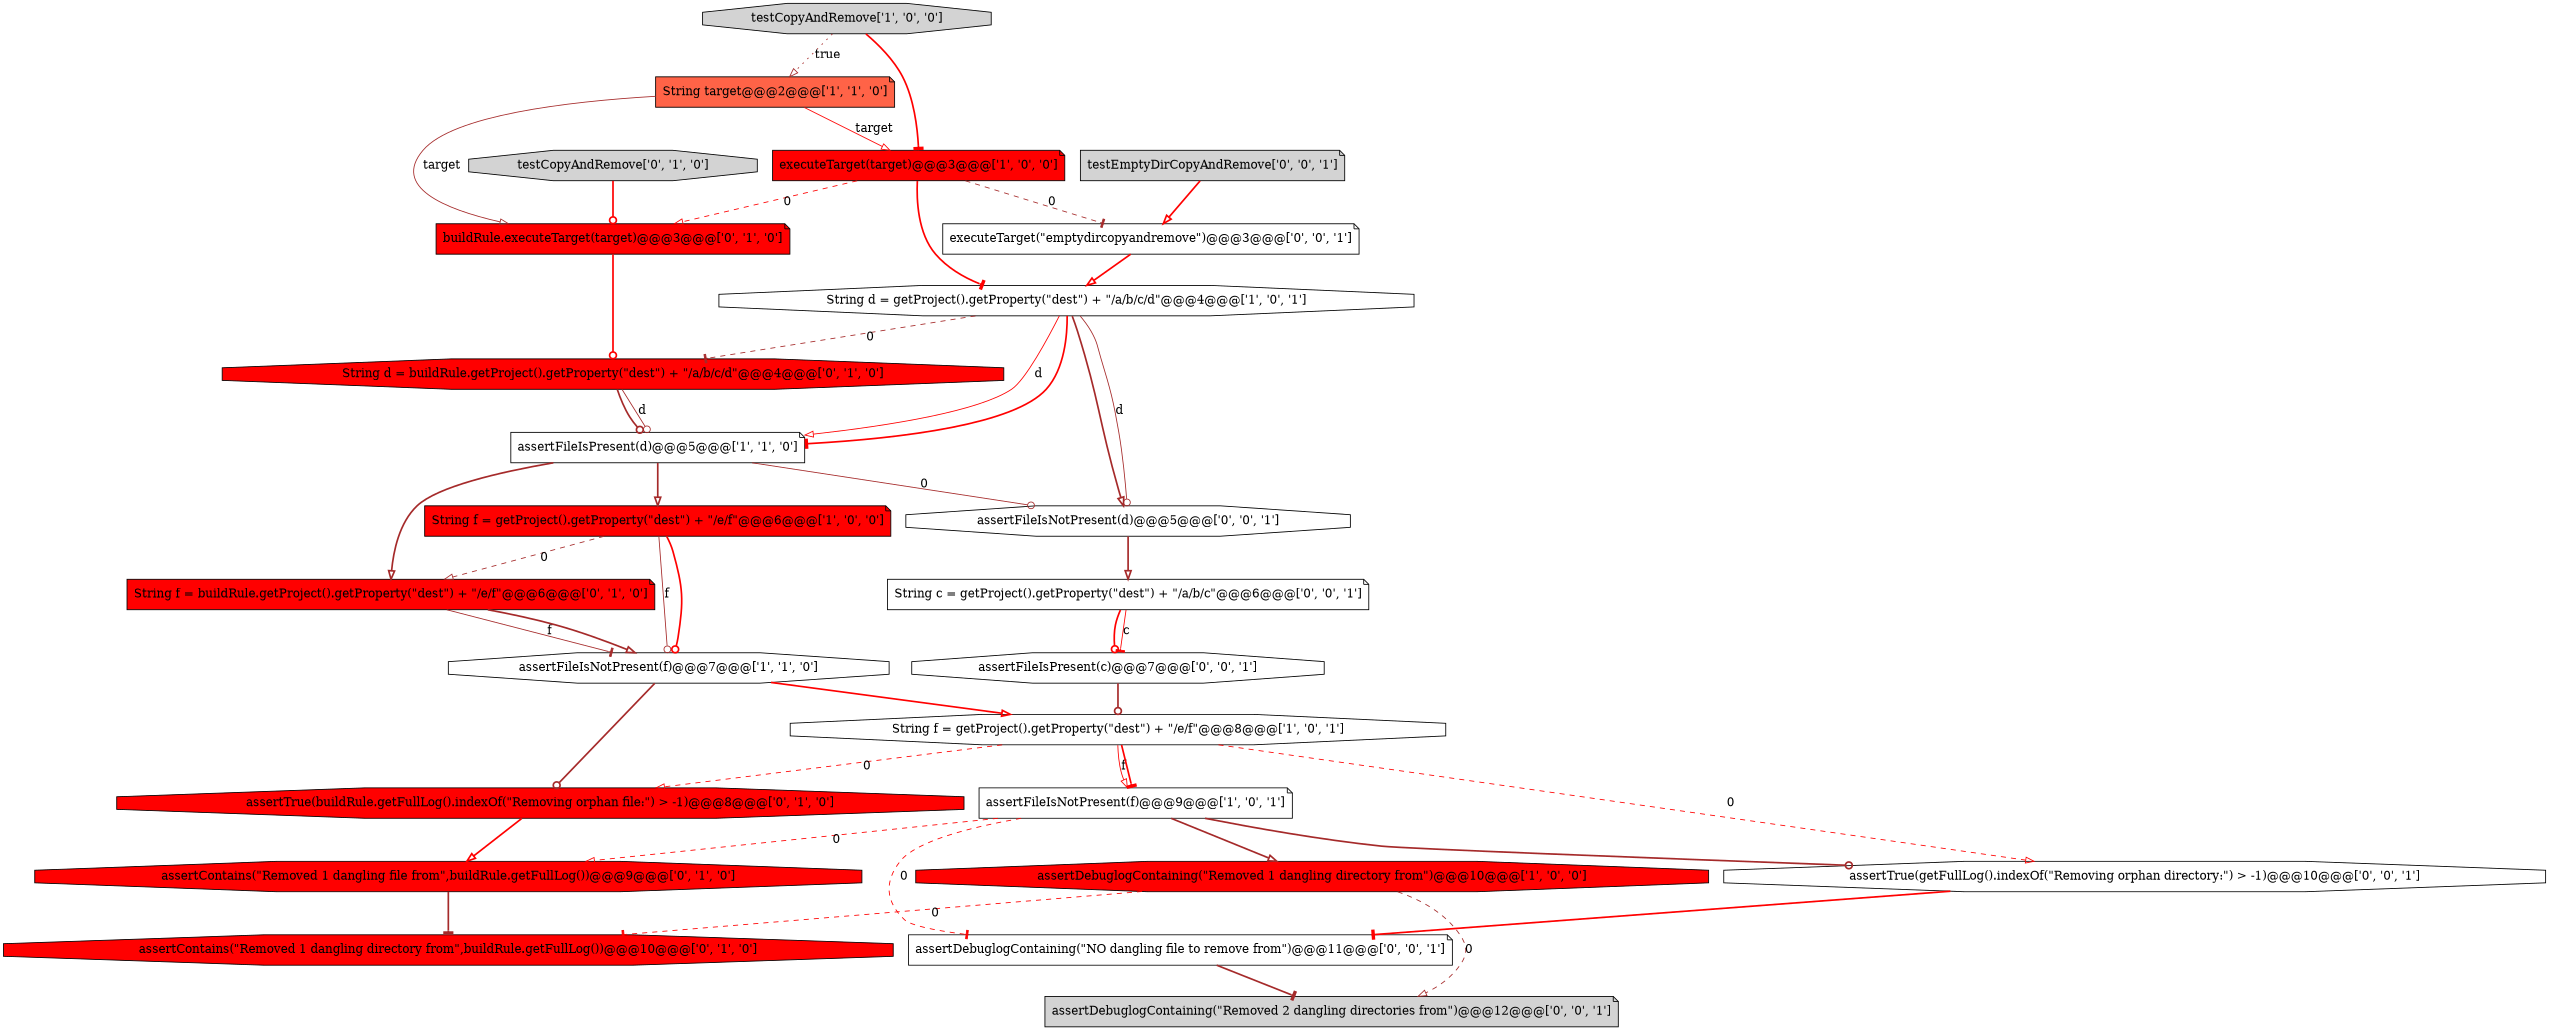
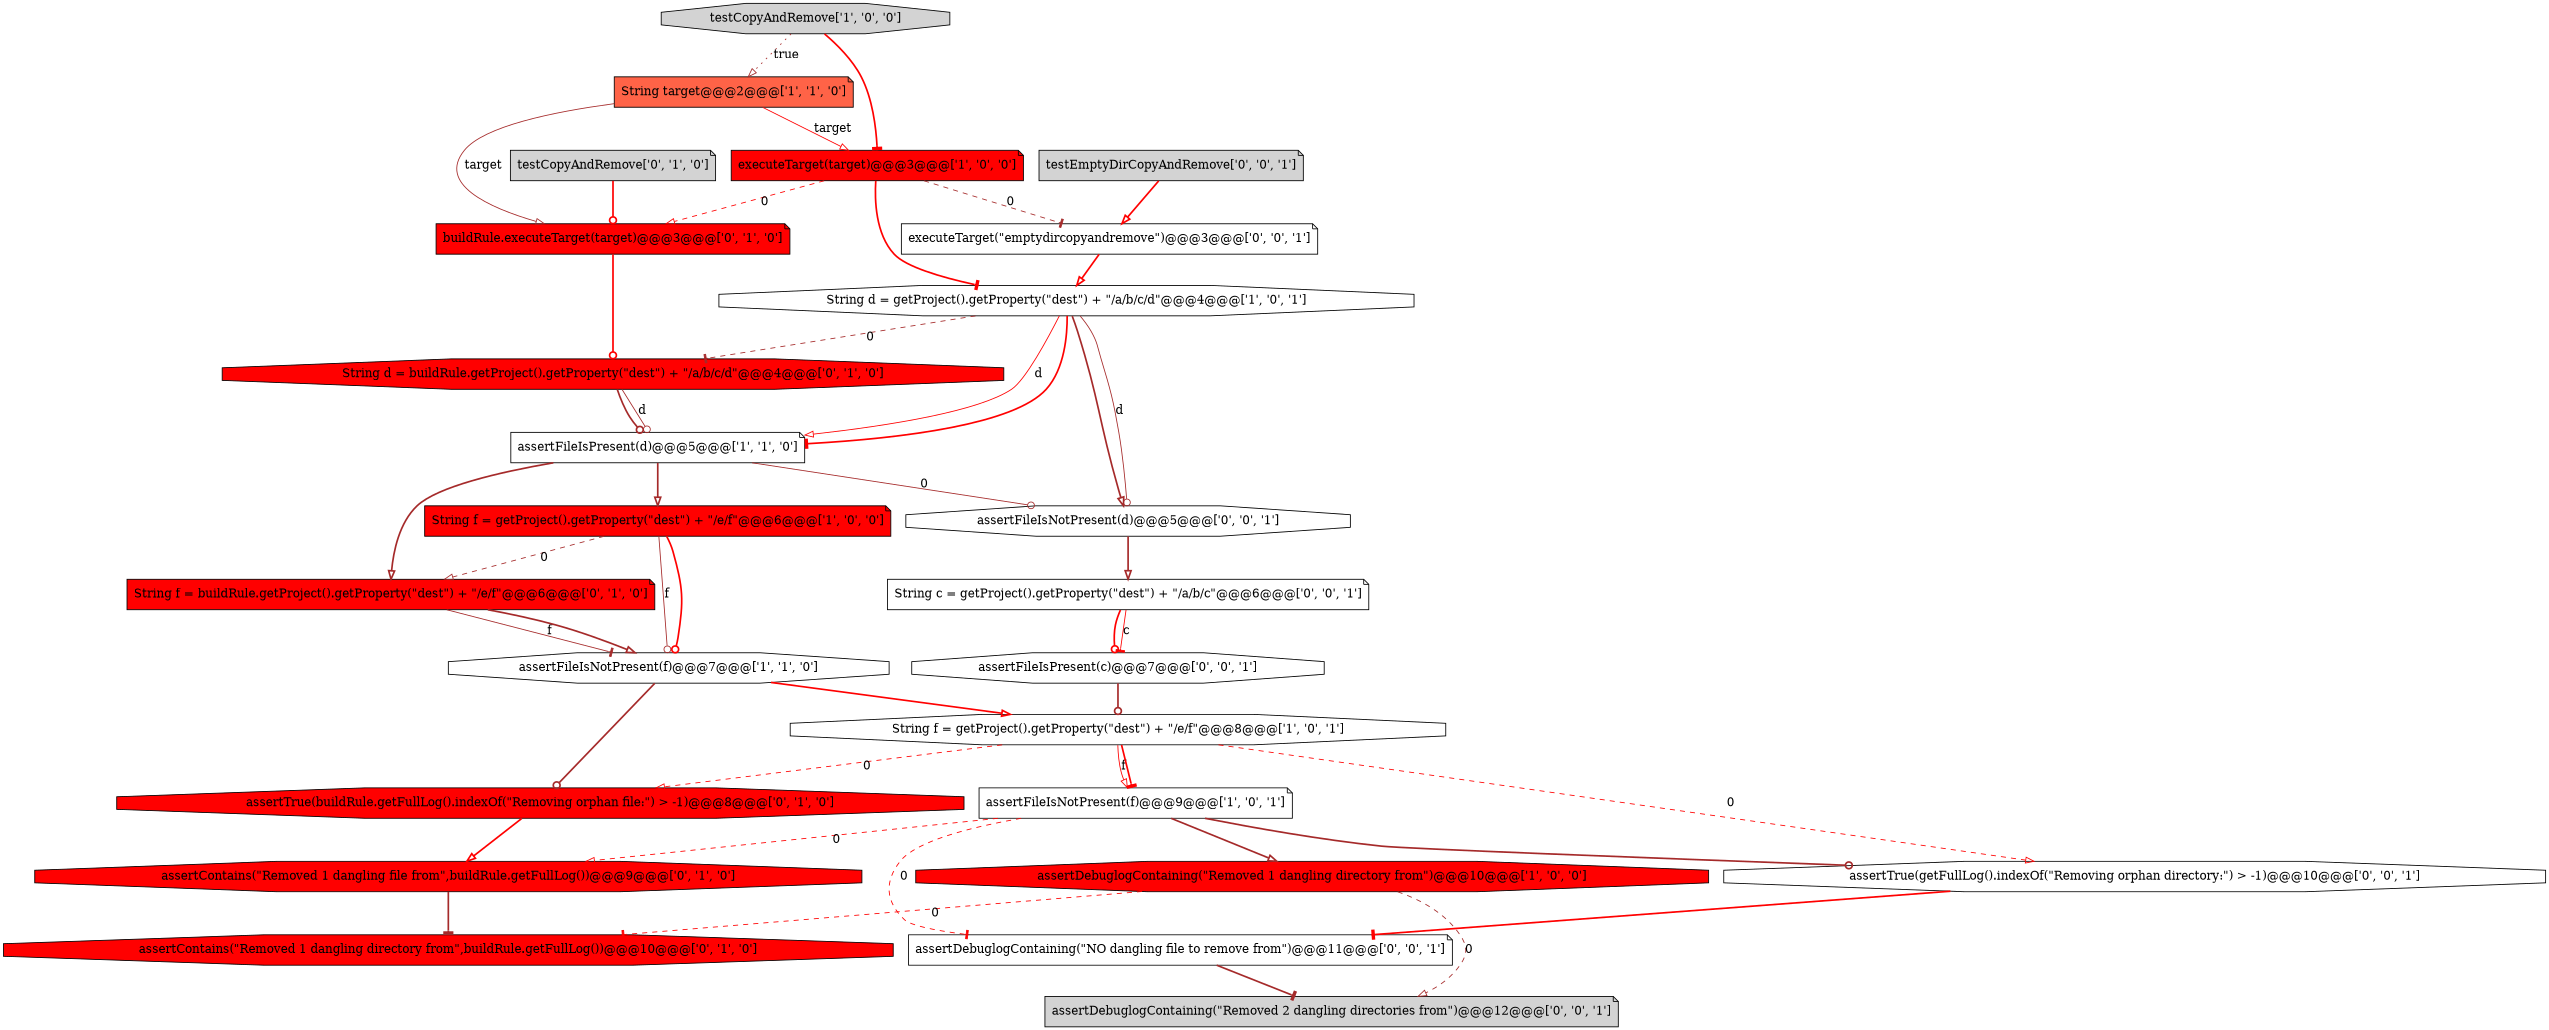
(613, 166) -> (613, 166)
